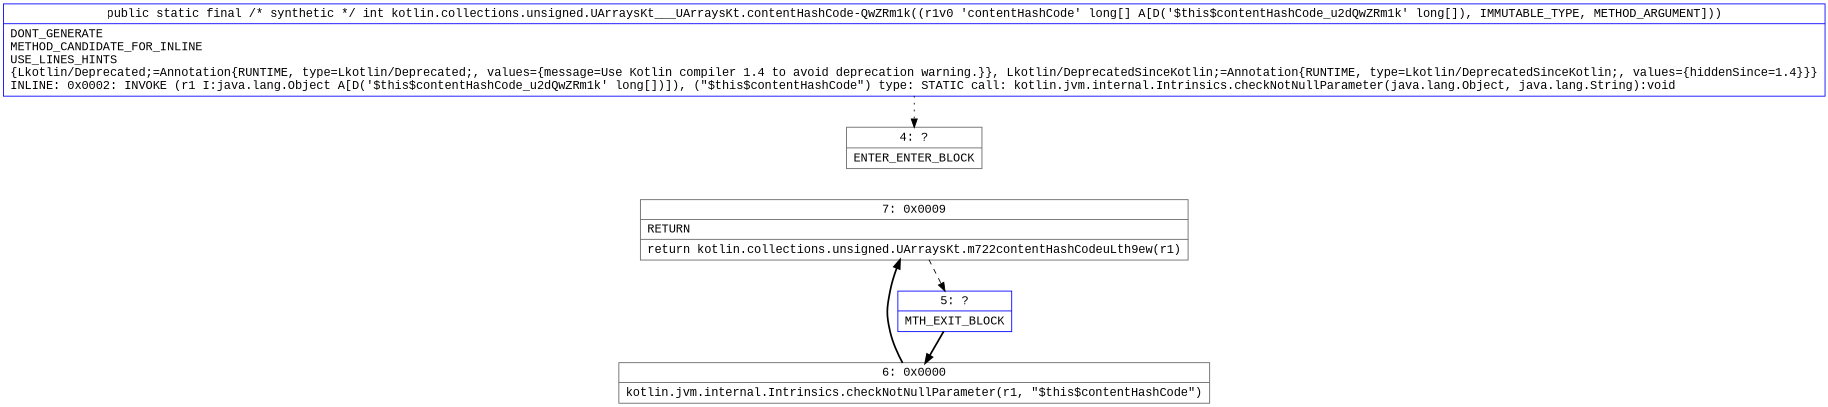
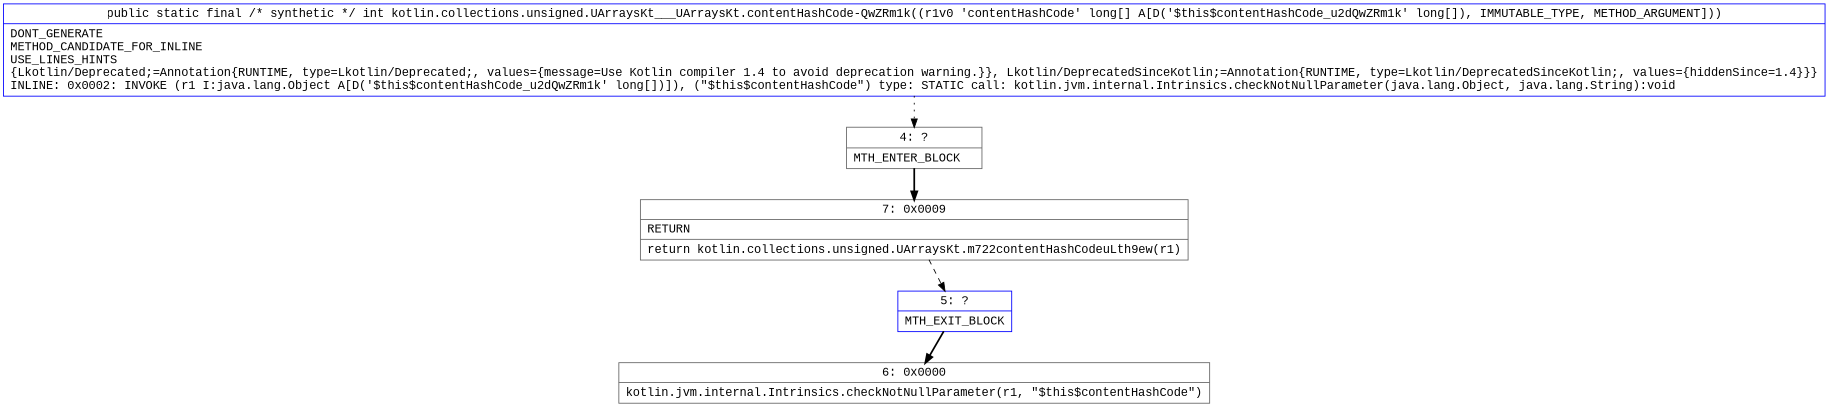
(914, 158) -> (907, 158)
(888, 316) -> (914, 180)
